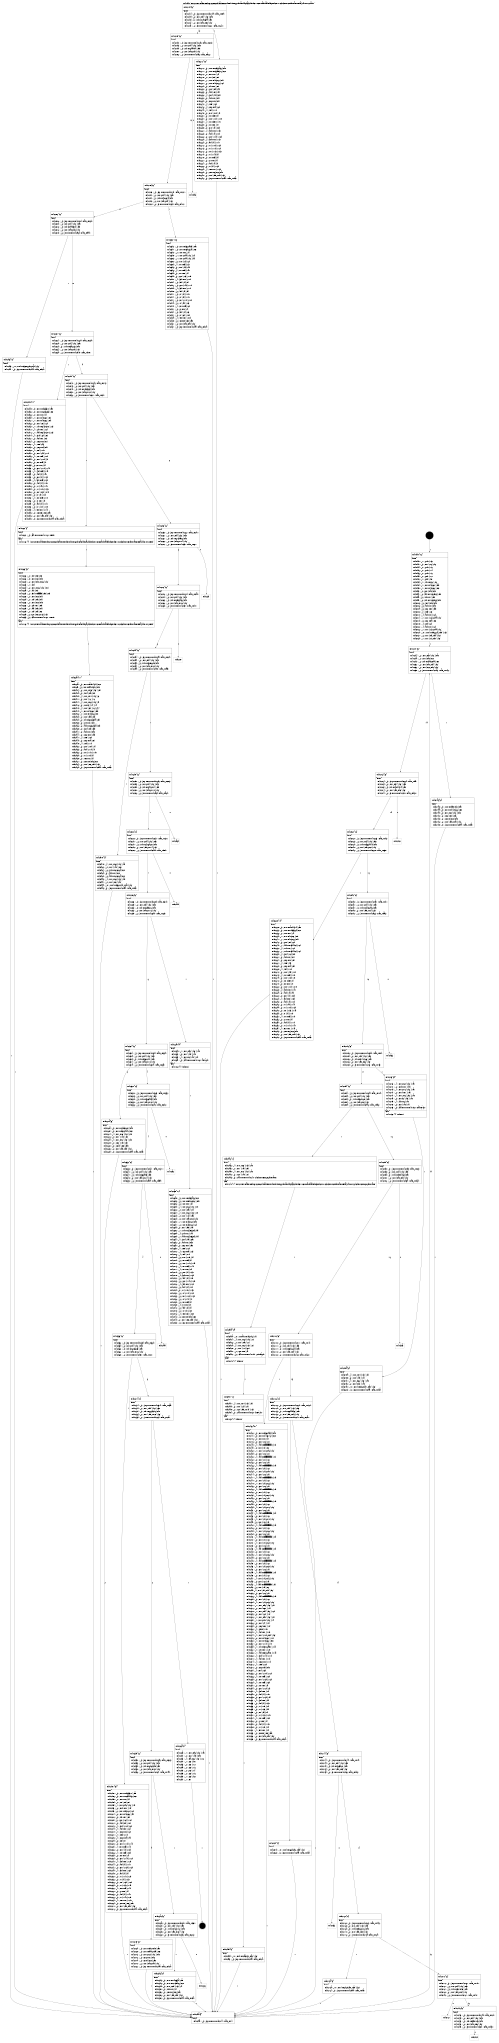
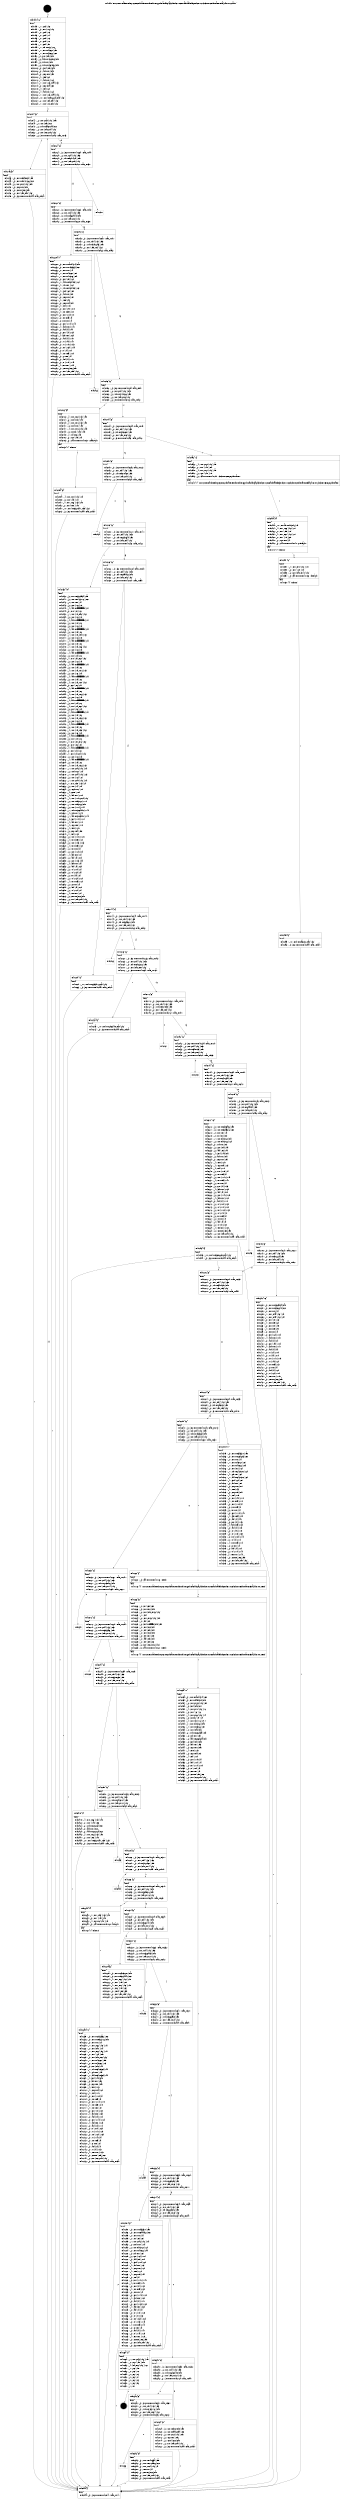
(48, 296) -> (218, 1265)
none -> (210, 1060)
